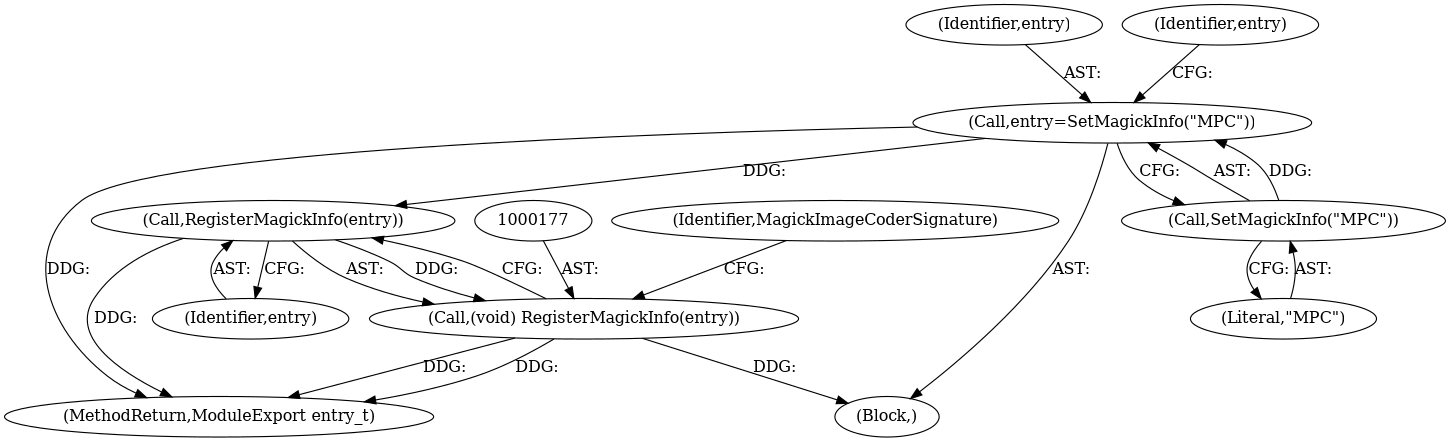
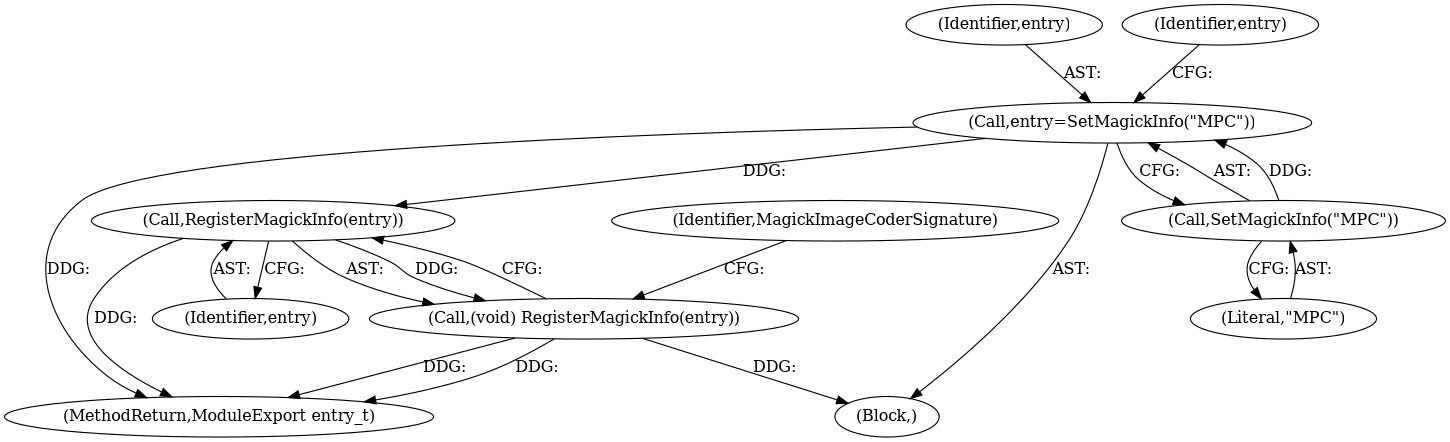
(533, 221) -> none
